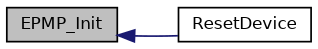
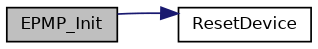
(156, 36) -> (139, 13)
